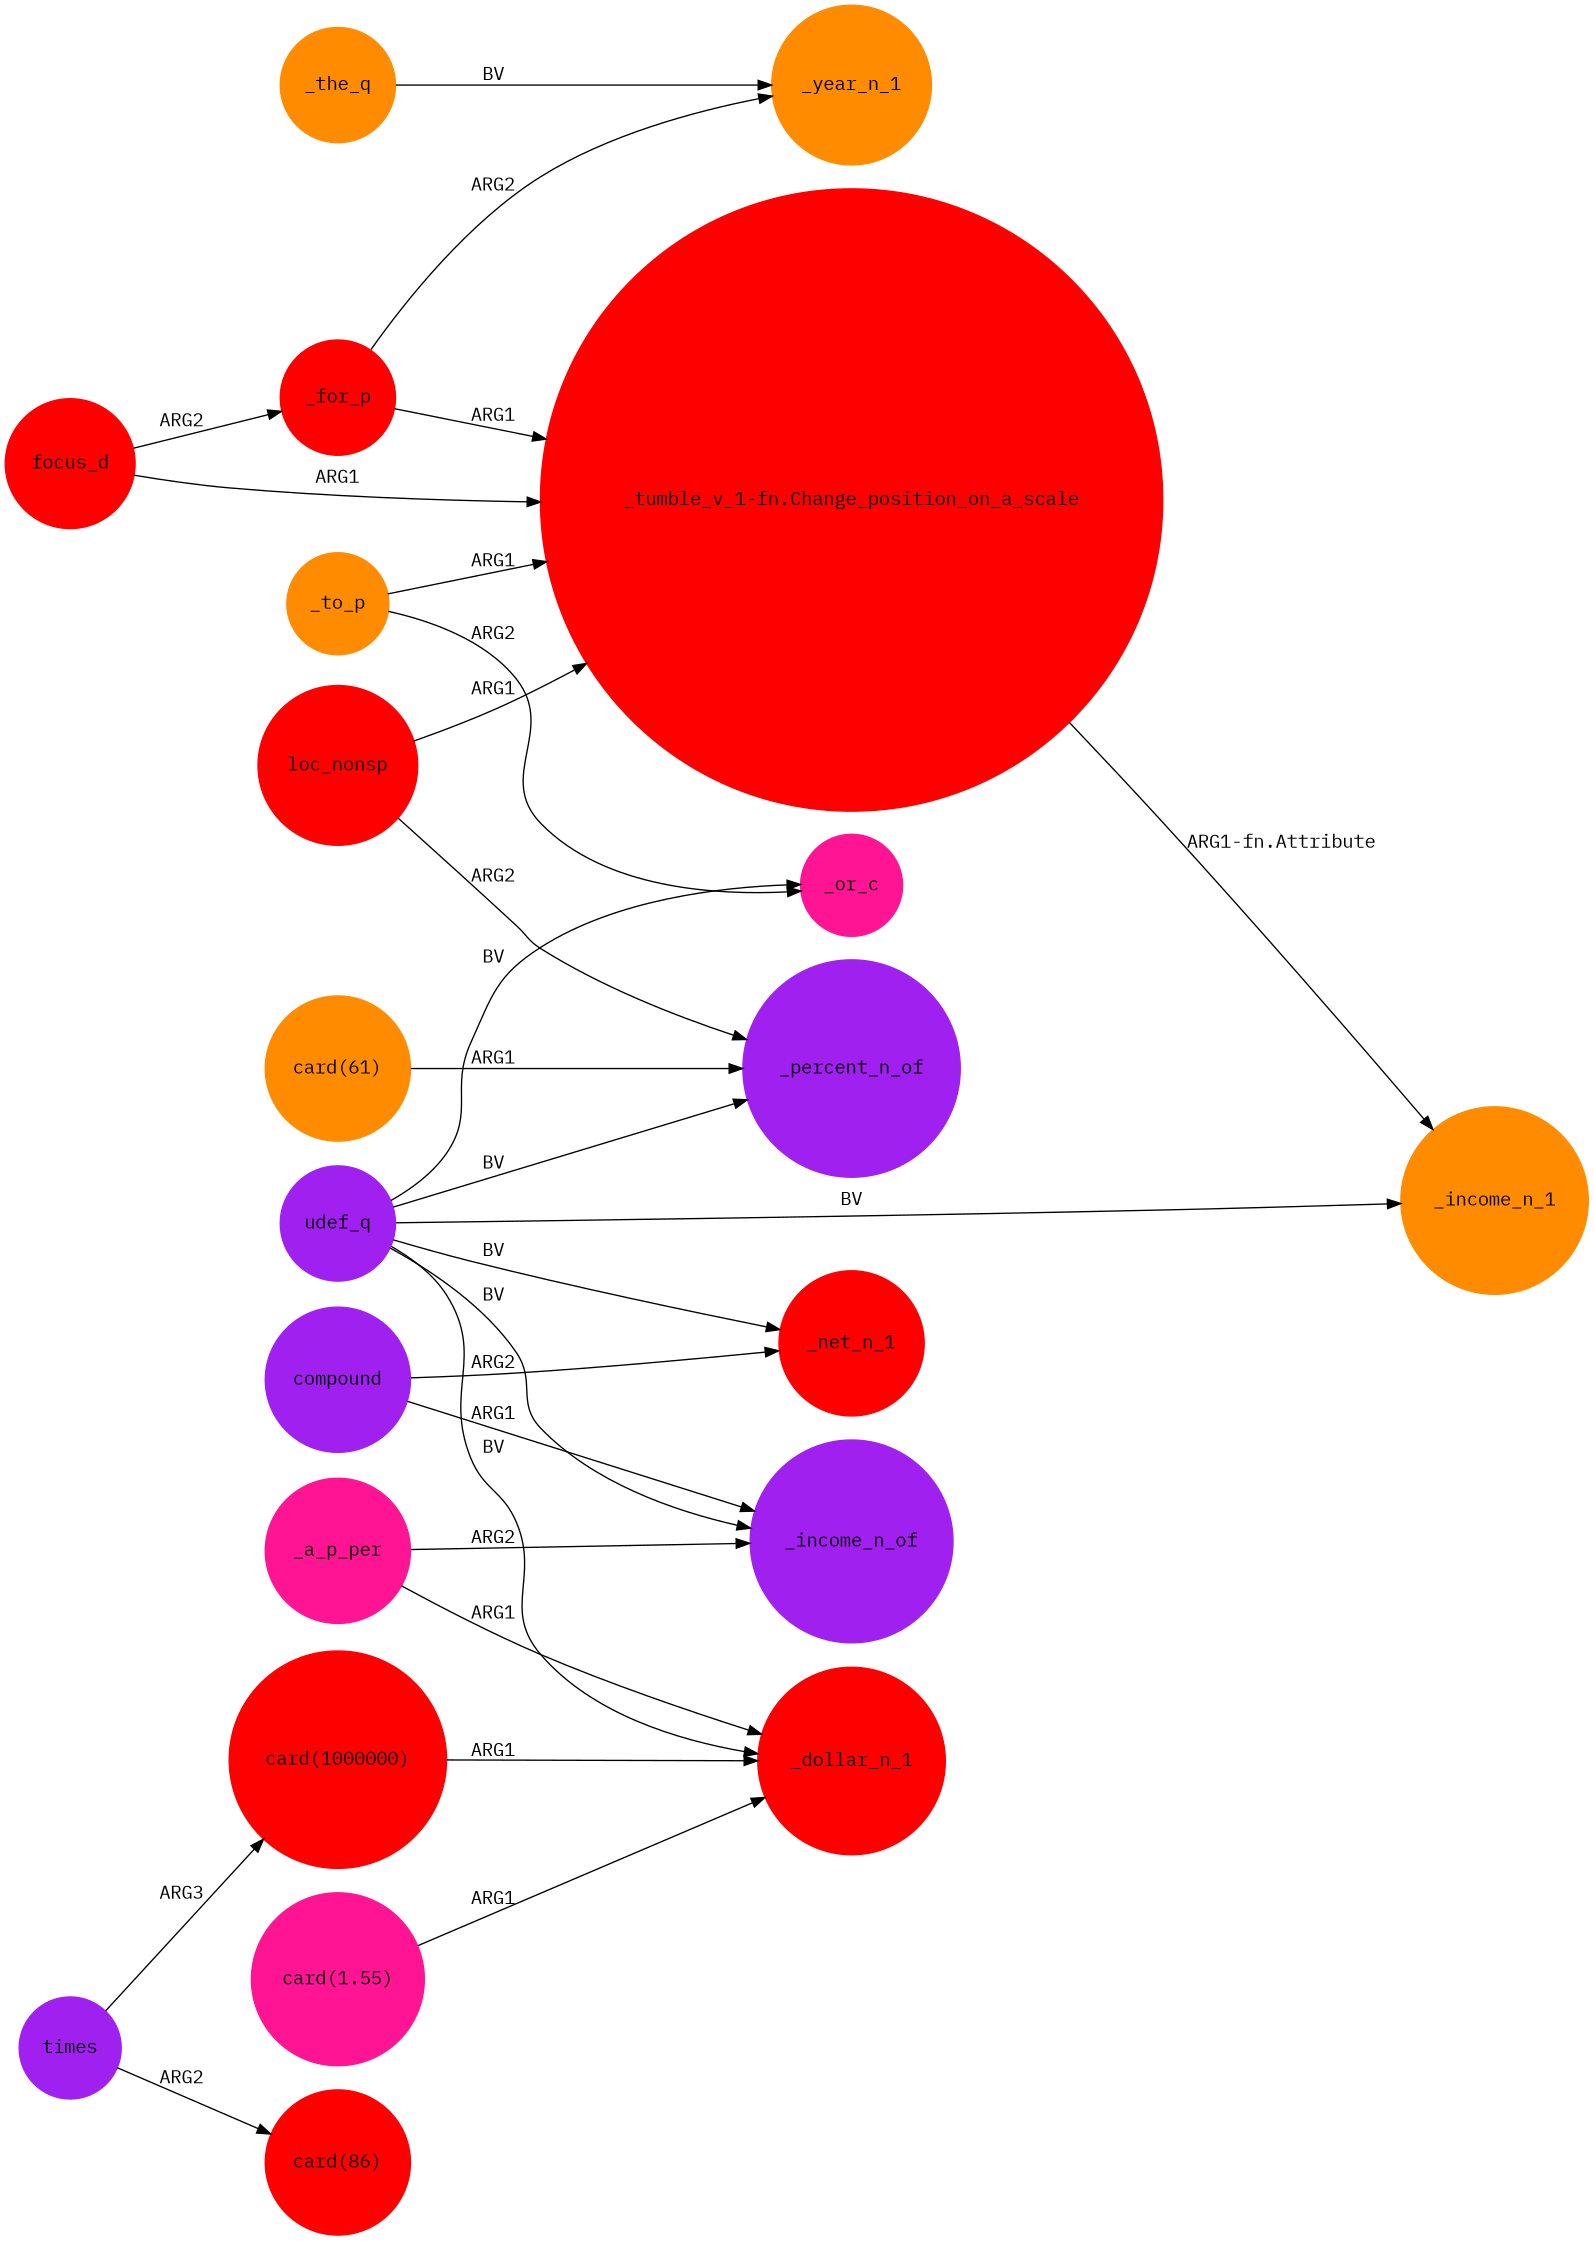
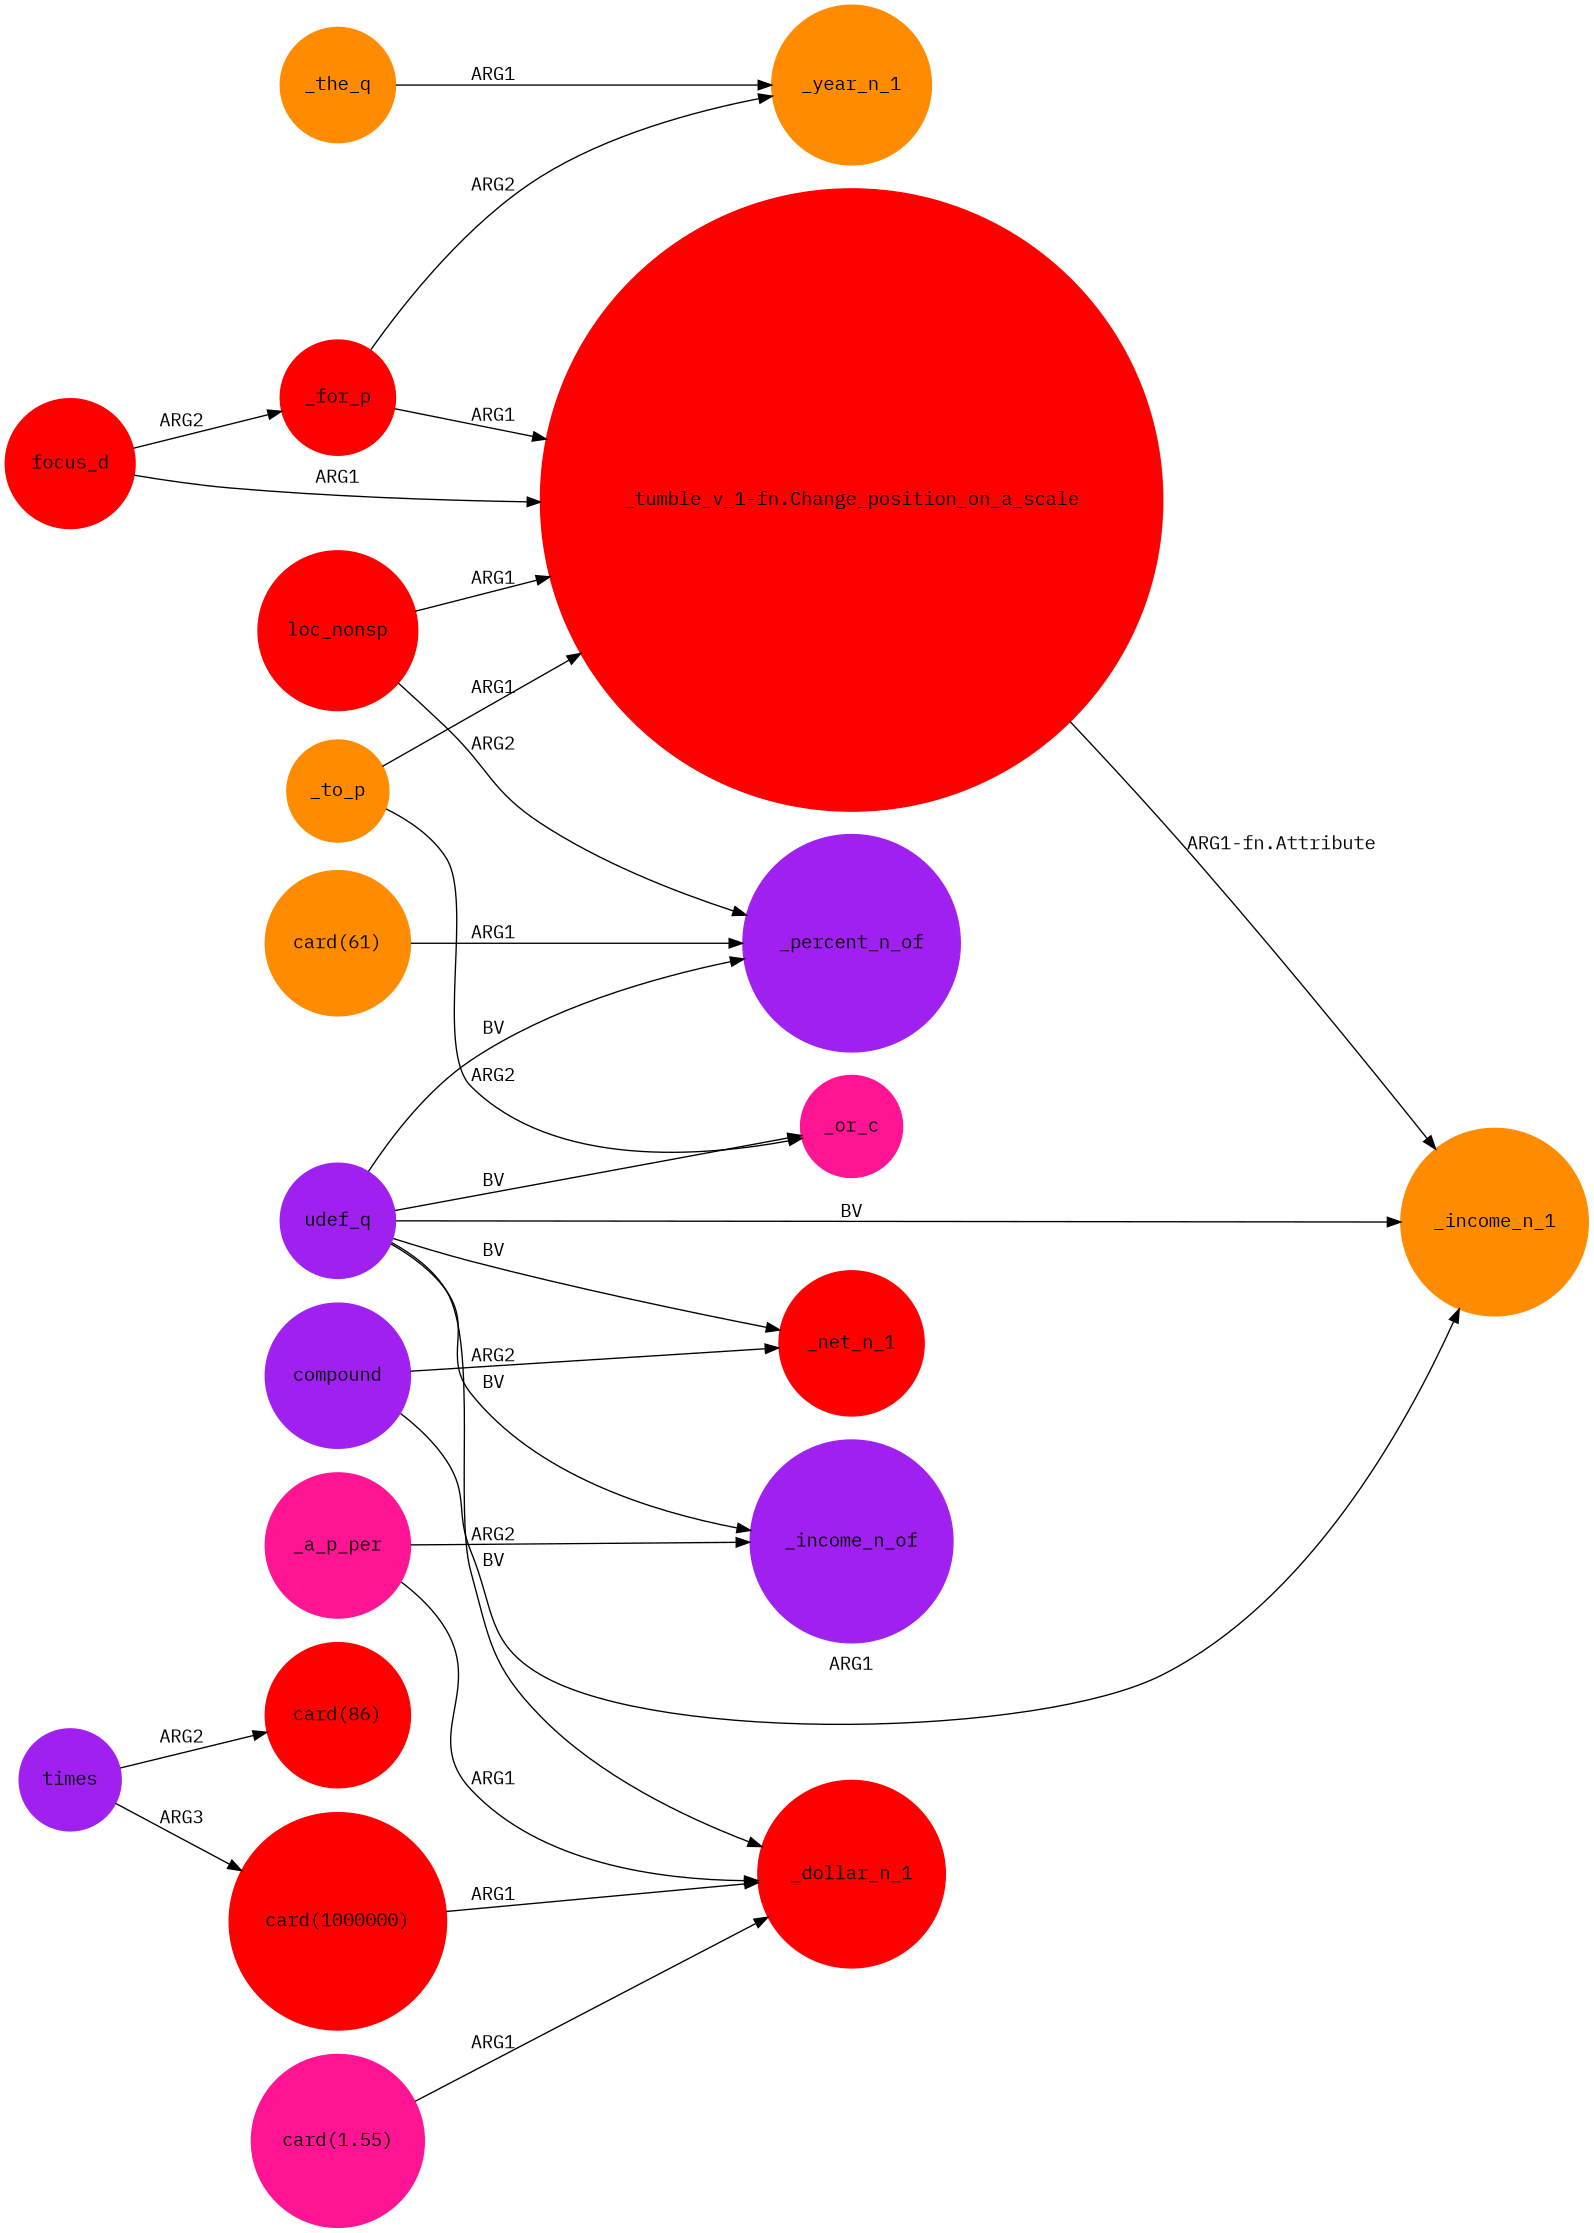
(494, 75) -> (494, 75)
(599, 1462) -> (931, 1721)
